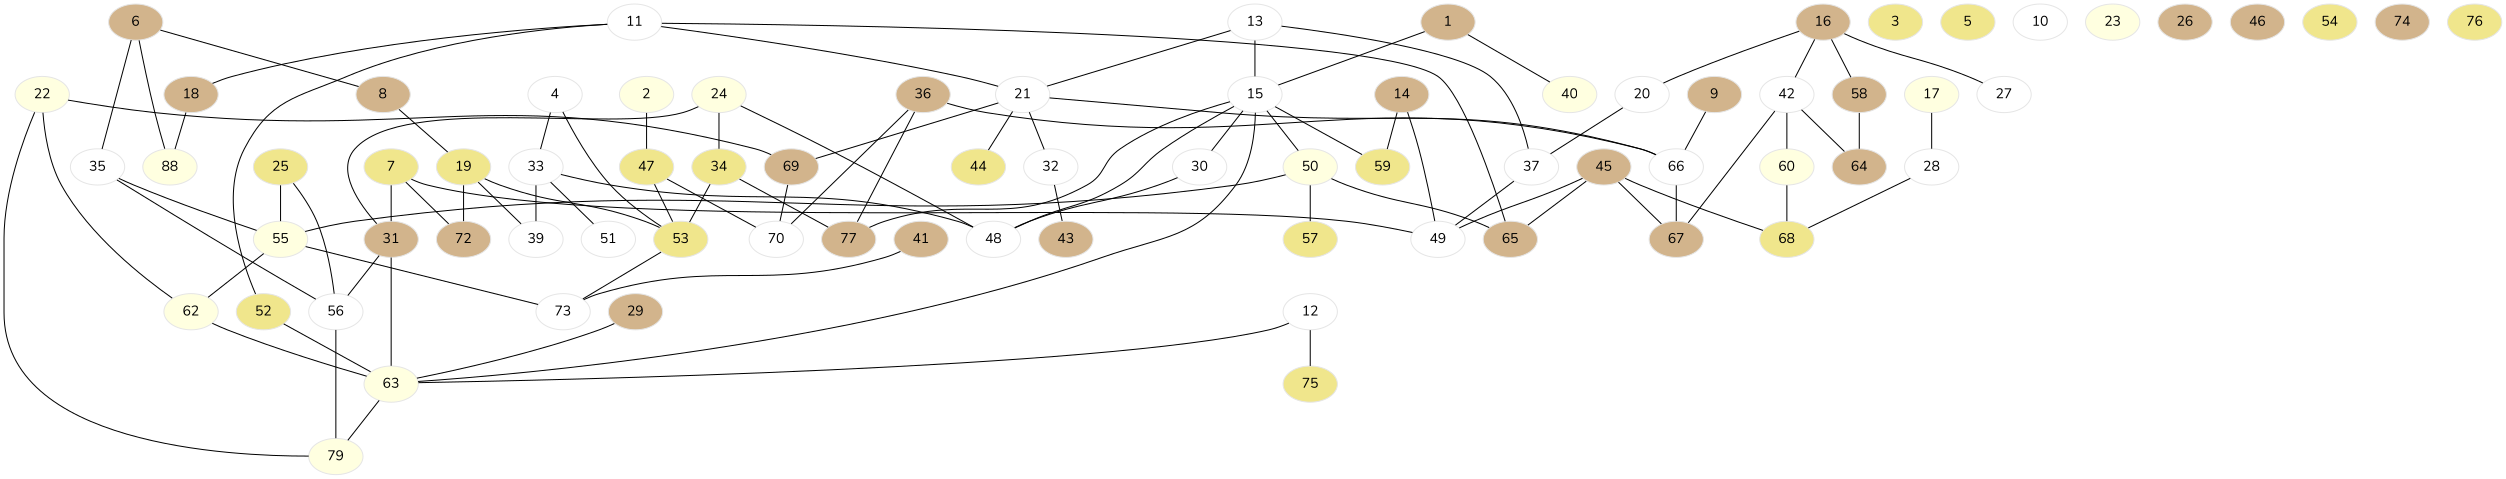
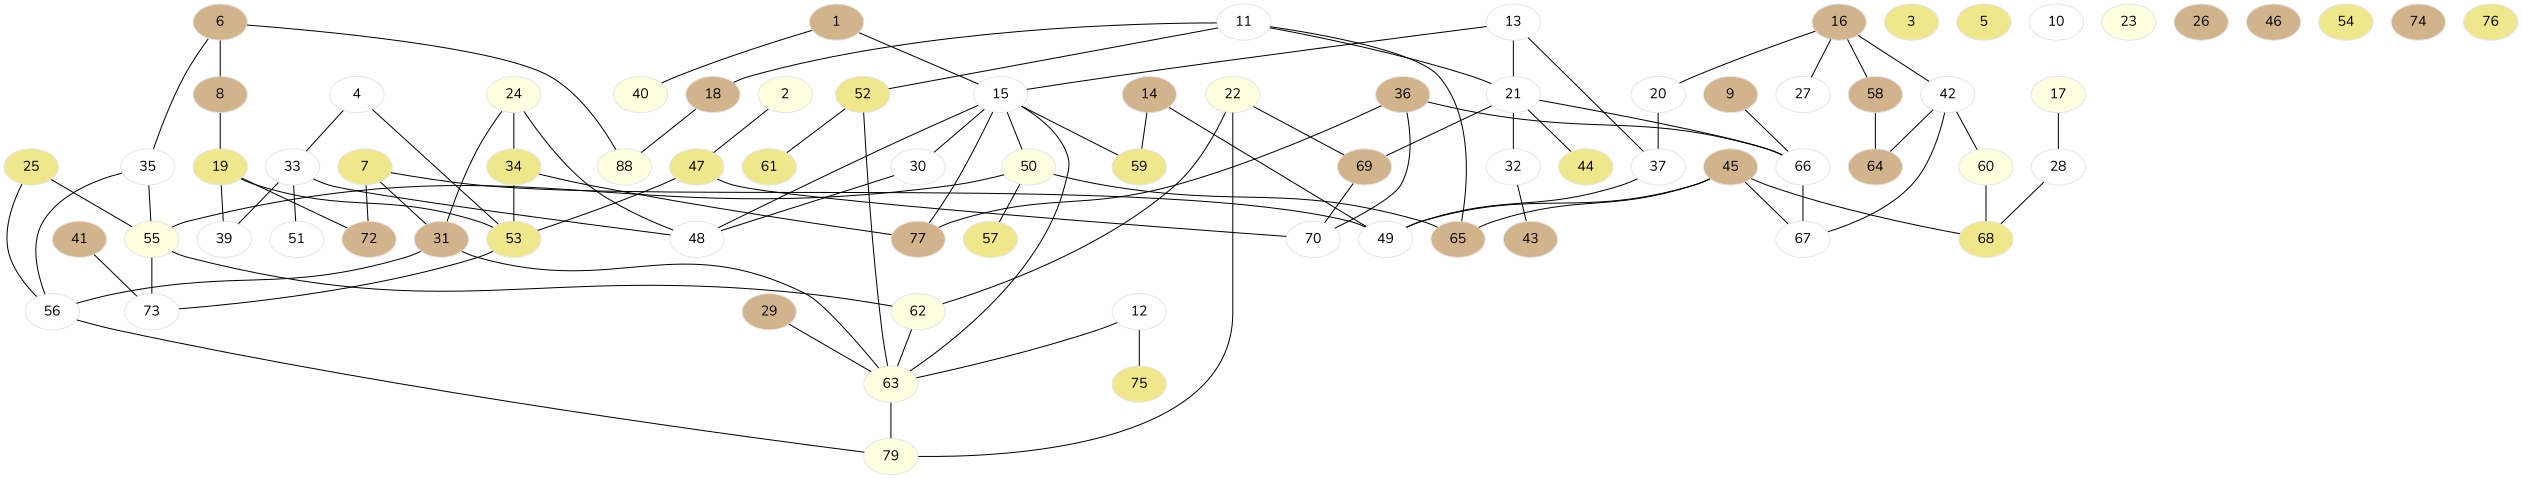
none -> (769, 167)
(1676, 239) -> (1803, 239)
